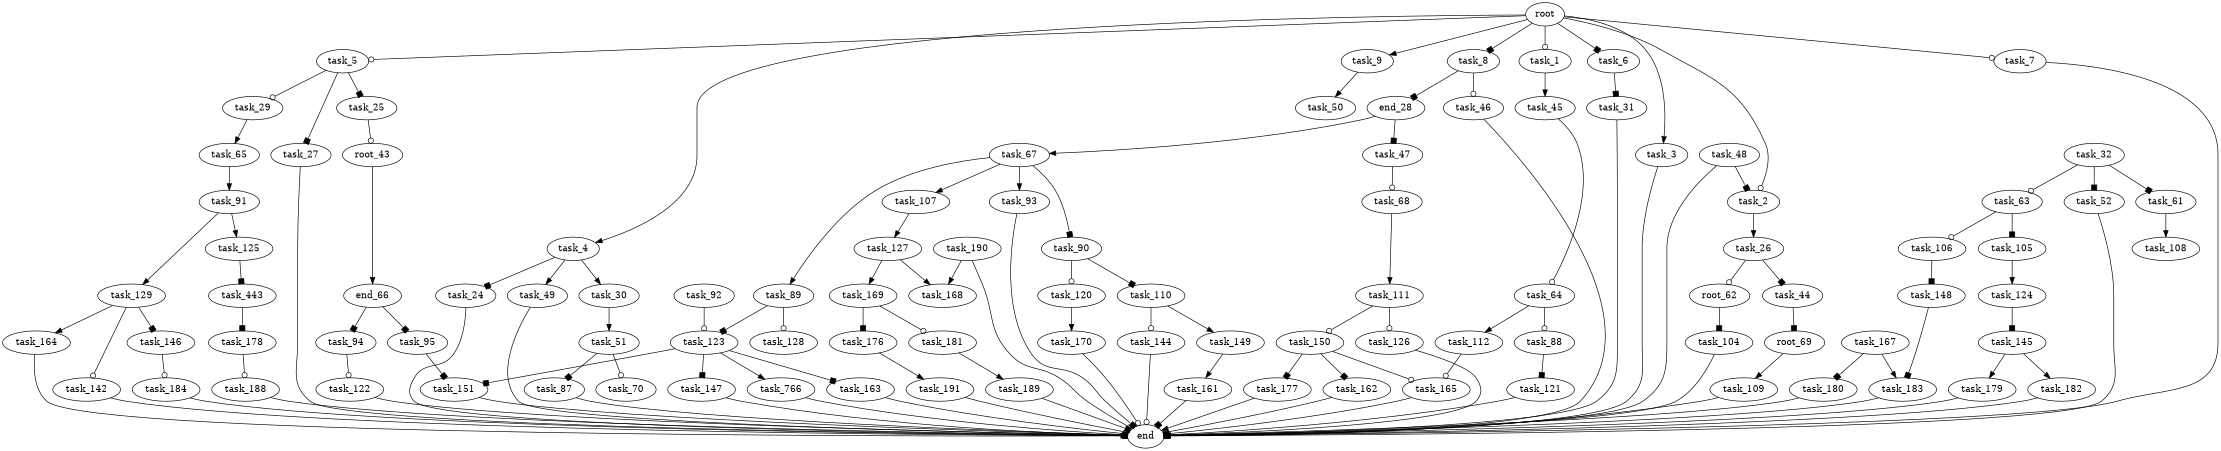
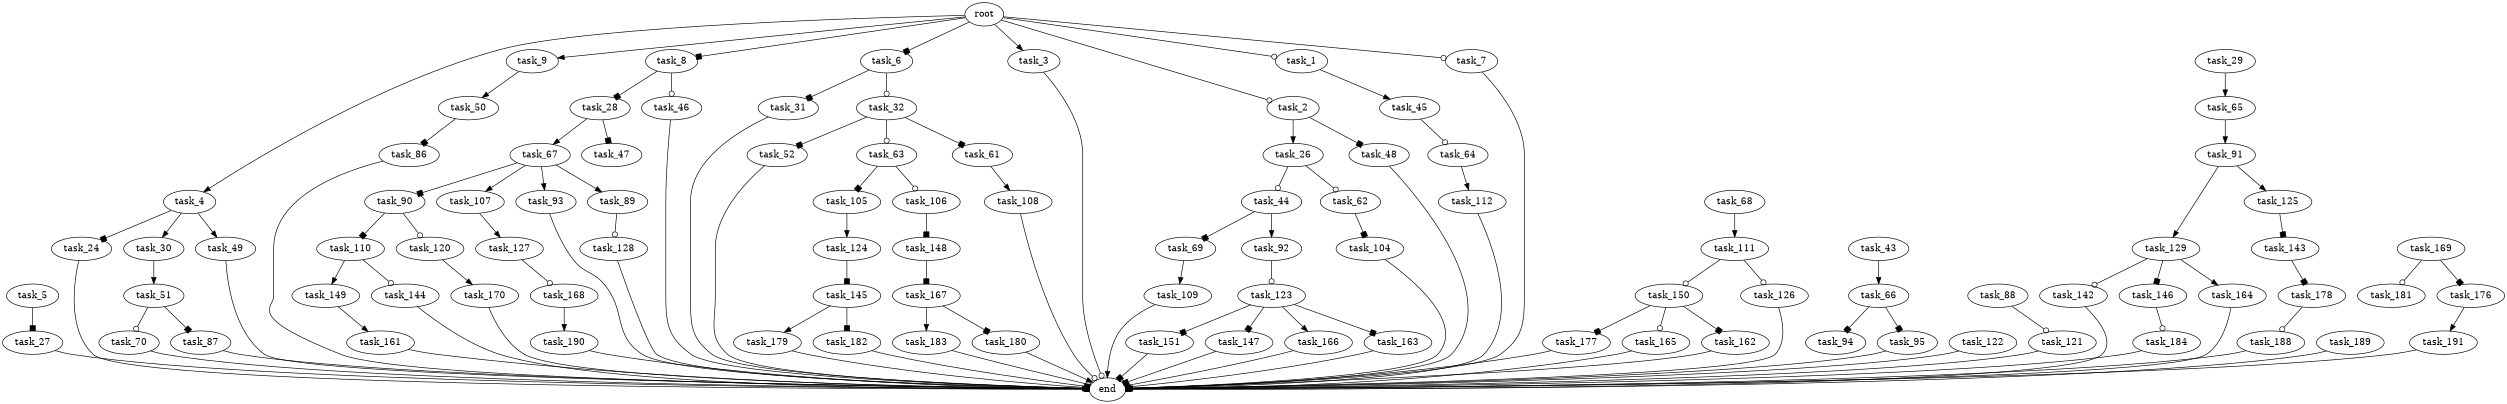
(892, 40) -> none
none -> (887, 82)
(300, 83) -> none
(367, 108) -> none
(1396, 108) -> (600, 108)
(373, 155) -> (1879, 249)
none -> (409, 155)
(1392, 176) -> none
(1740, 176) -> (1333, 130)
none -> (1272, 222)
(877, 269) -> none
(956, 269) -> (564, 316)
(913, 270) -> (535, 271)
(1771, 270) -> (1283, 176)
(242, 296) -> (2285, 249)
(373, 296) -> (1879, 296)
(1720, 296) -> (1350, 202)
none -> (1047, 300)
(747, 317) -> none
(1544, 317) -> none
(1920, 340) -> (926, 269)
(1795, 343) -> (1186, 249)
(1457, 360) -> (1481, 356)
(432, 362) -> (1510, 380)
(1543, 363) -> (2028, 318)
(348, 364) -> none
(978, 364) -> none
(2034, 364) -> (847, 316)
none -> (818, 378)
none -> (616, 382)
(781, 390) -> (1318, 343)
(706, 427) -> (265, 375)
